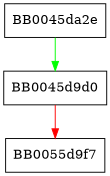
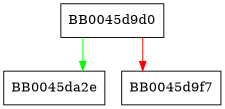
(55, 50) -> (83, 49)
(55, 155) -> (171, 88)
